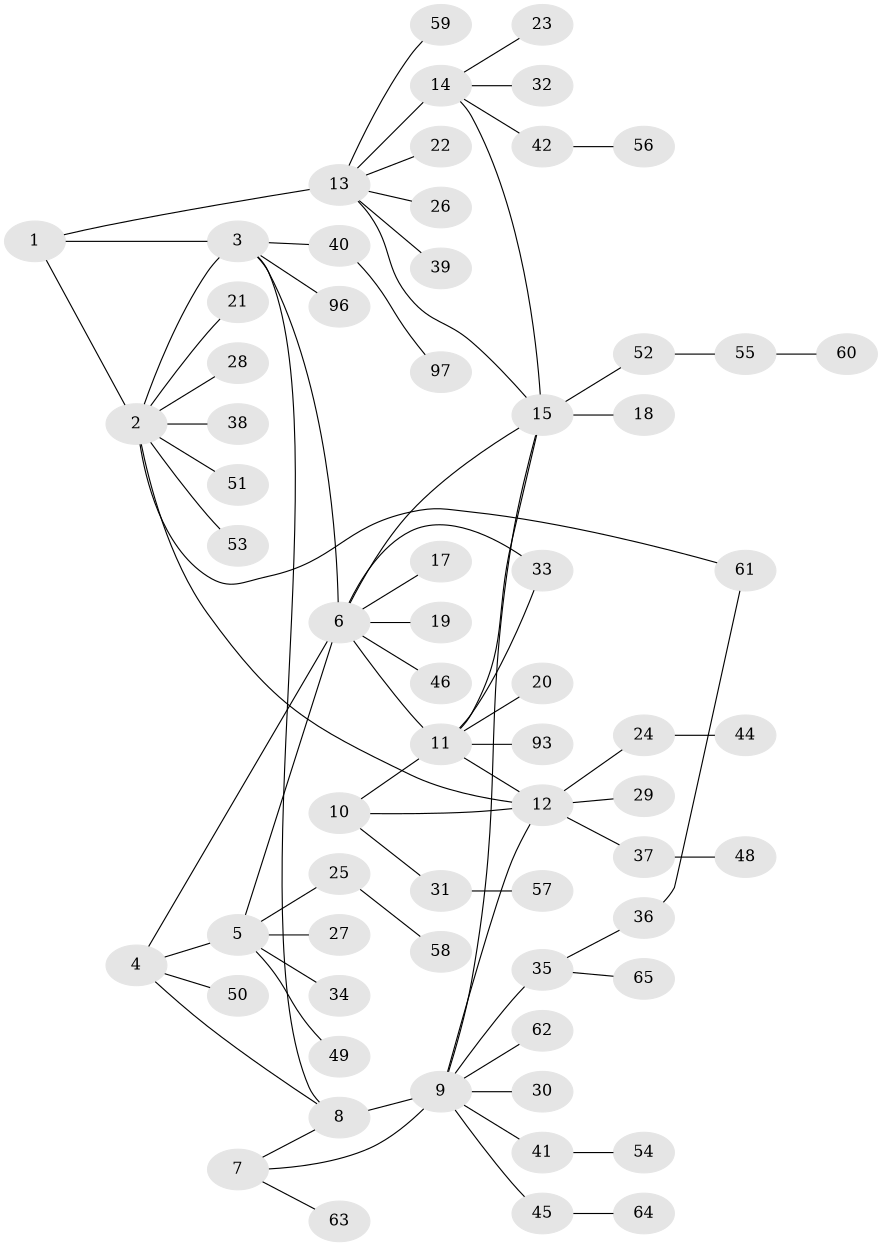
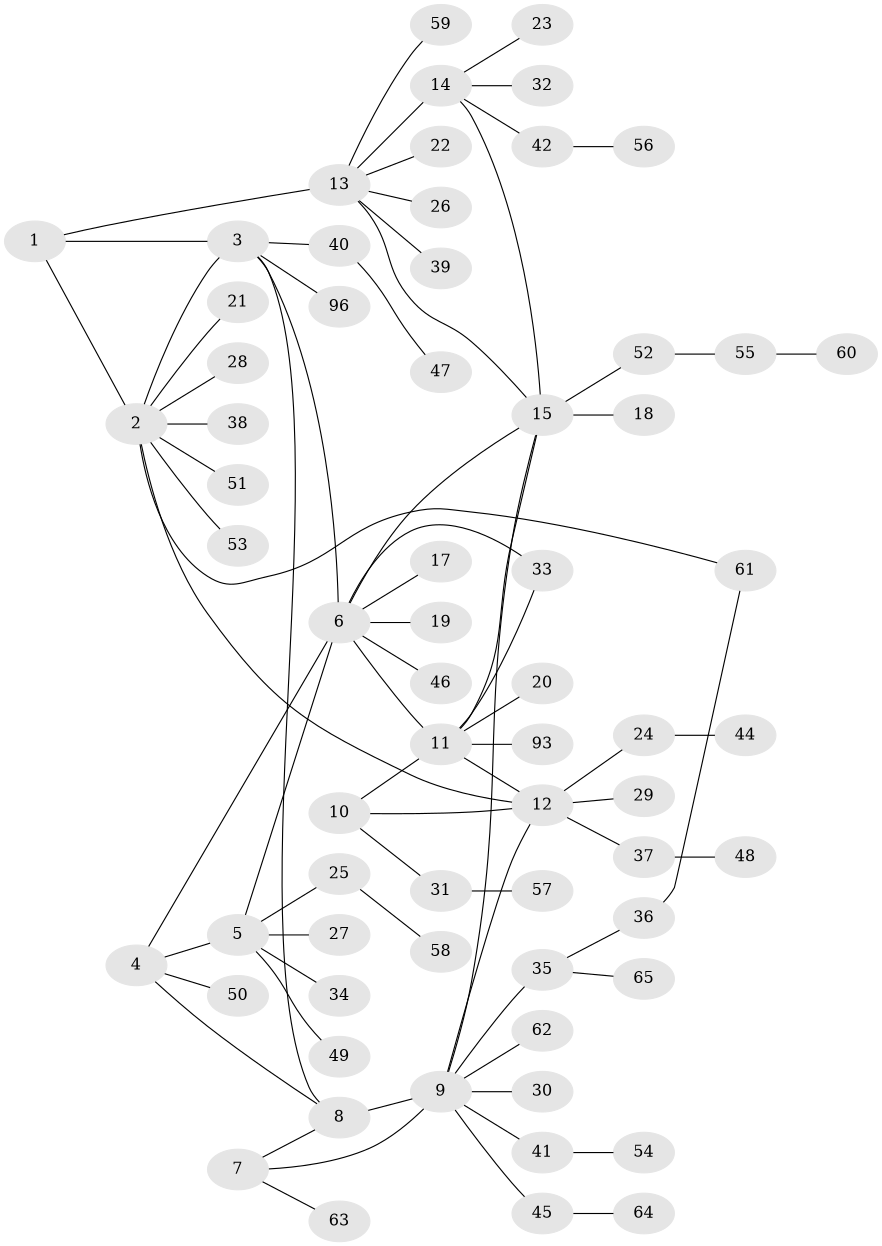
(441, 372) -> (441, 372)
